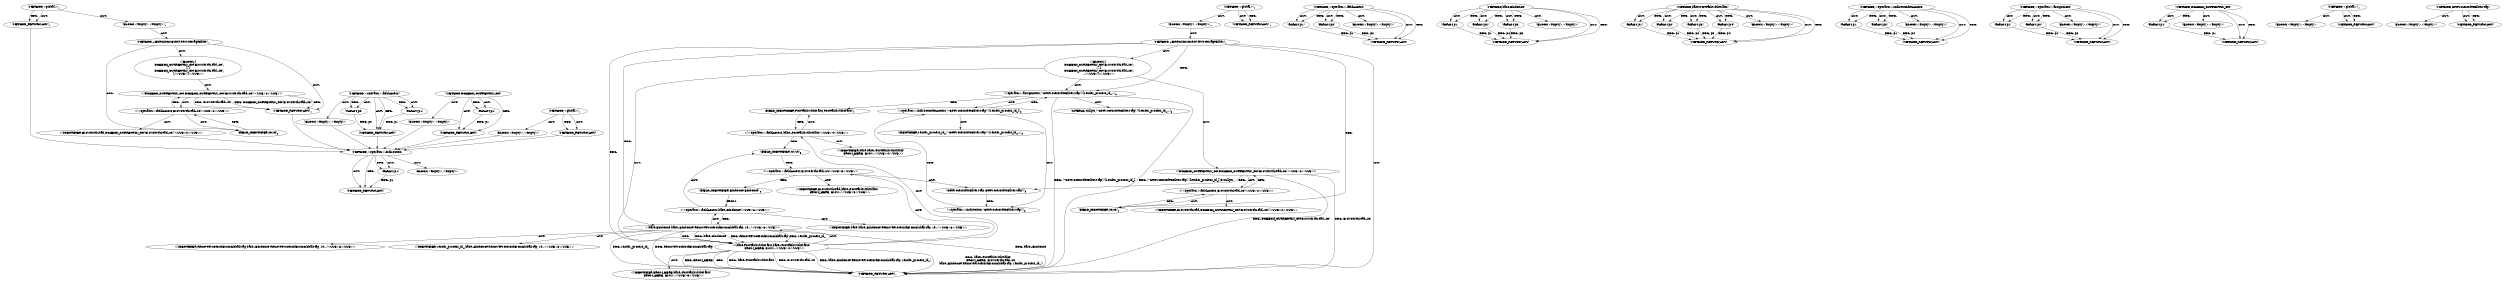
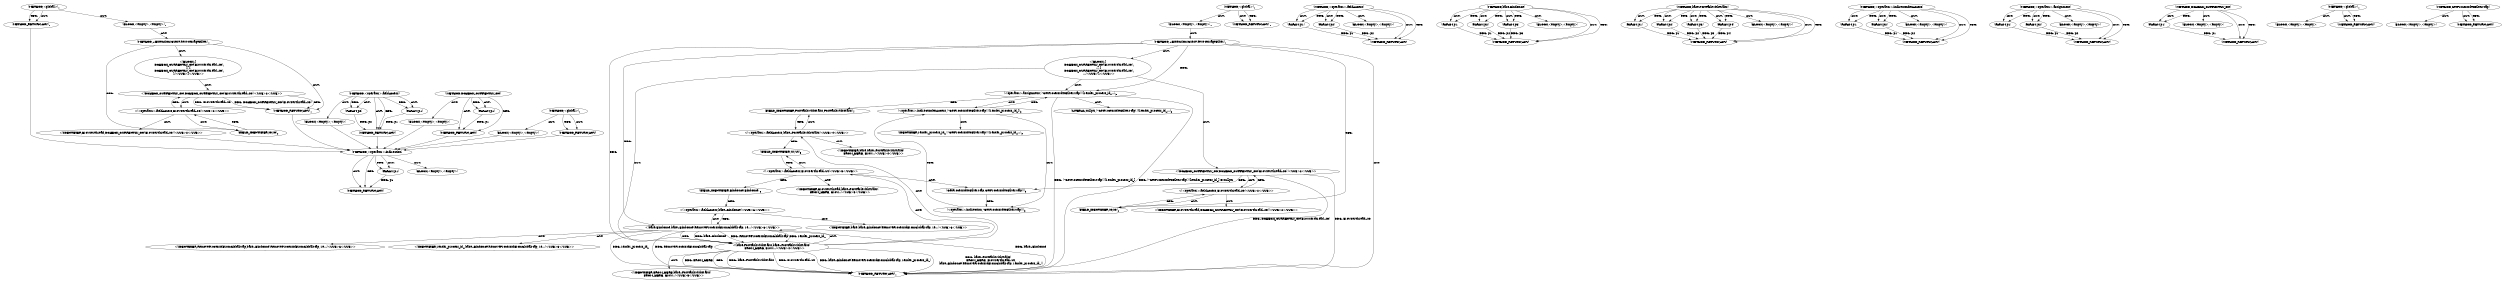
(702, 171) -> (796, 162)
(732, 201) -> (732, 201)
